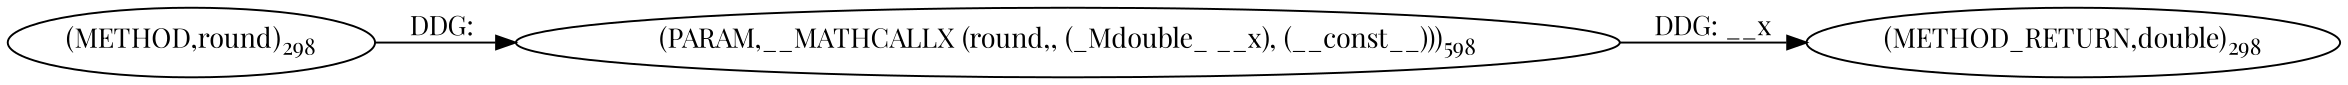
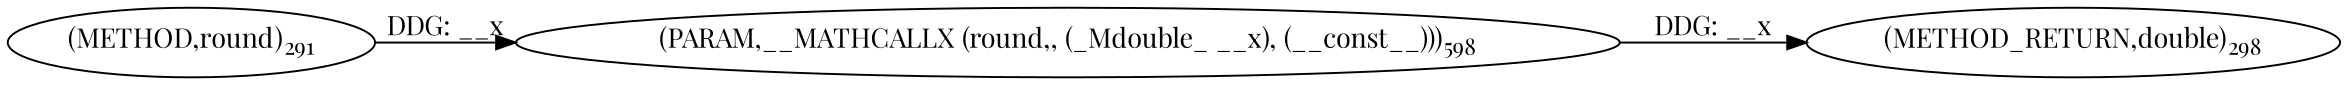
(446, 28) -> (446, 28)
(300, 40) -> (300, 40)
